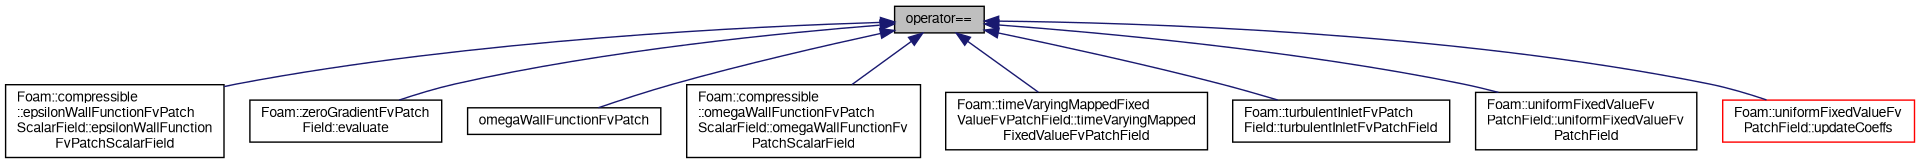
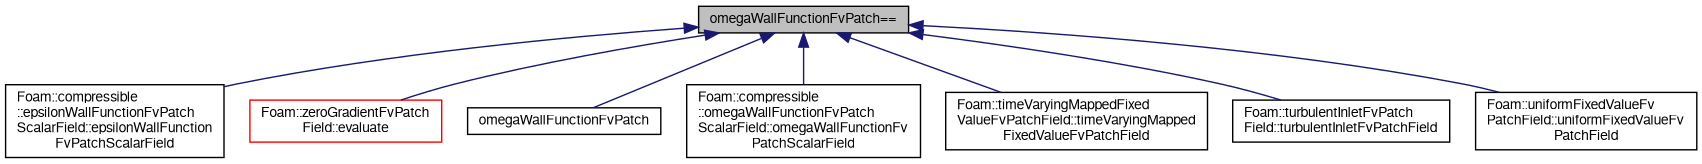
(939, 20) -> (804, 20)
(346, 121) -> (346, 121)
(1819, 121) -> none
